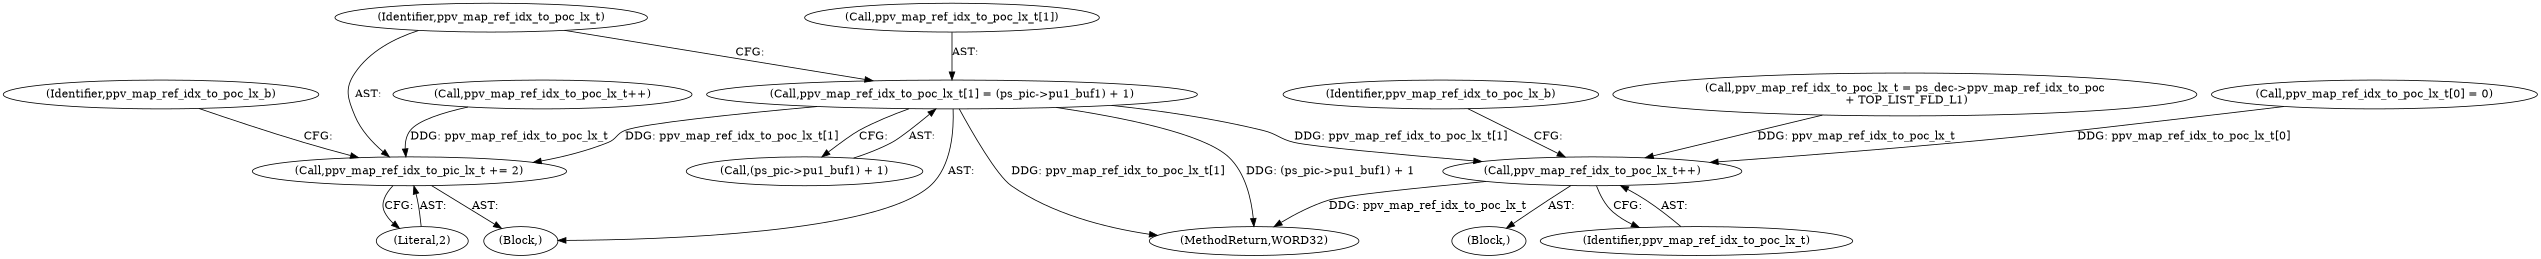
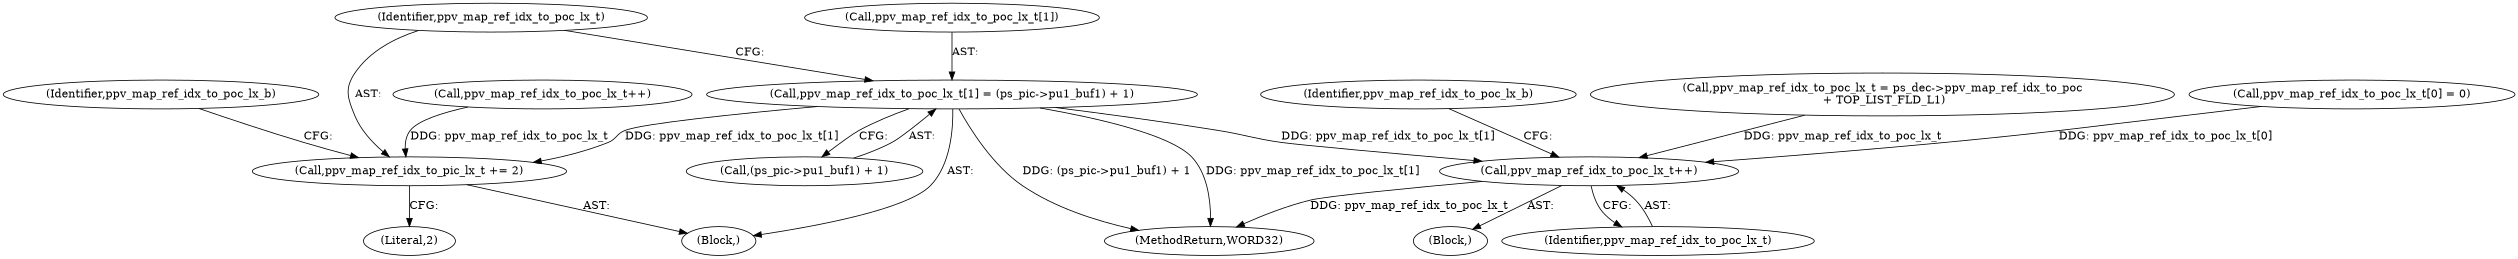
(419, 210) -> none
